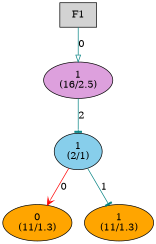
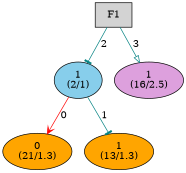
(82, 45) -> (136, 45)
(78, 114) -> (98, 44)
(37, 223) -> (37, 151)
(119, 223) -> (119, 151)
